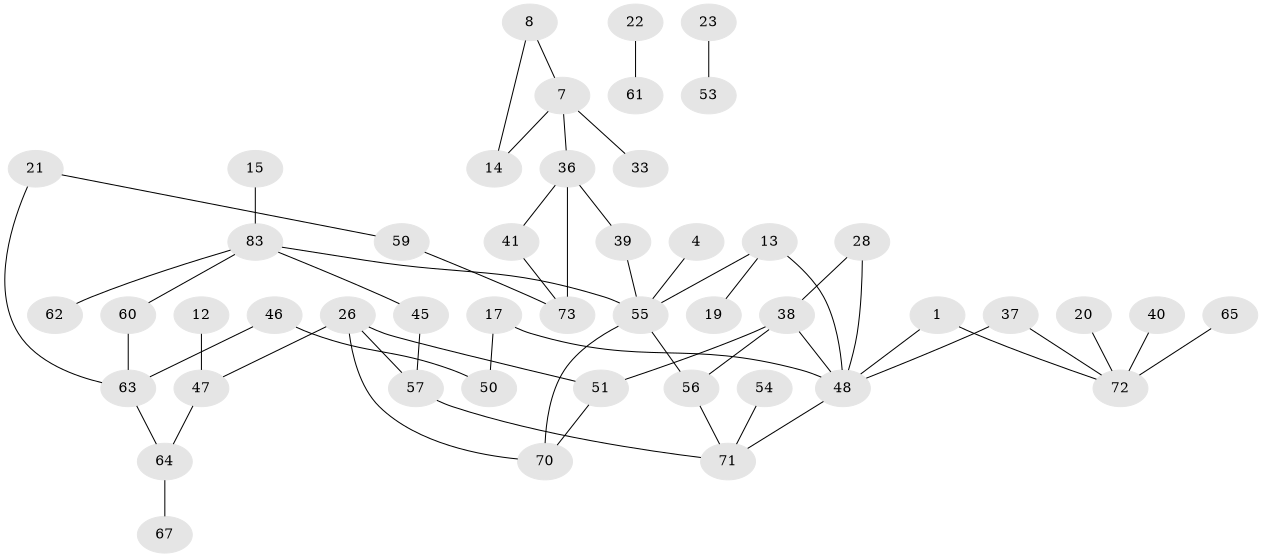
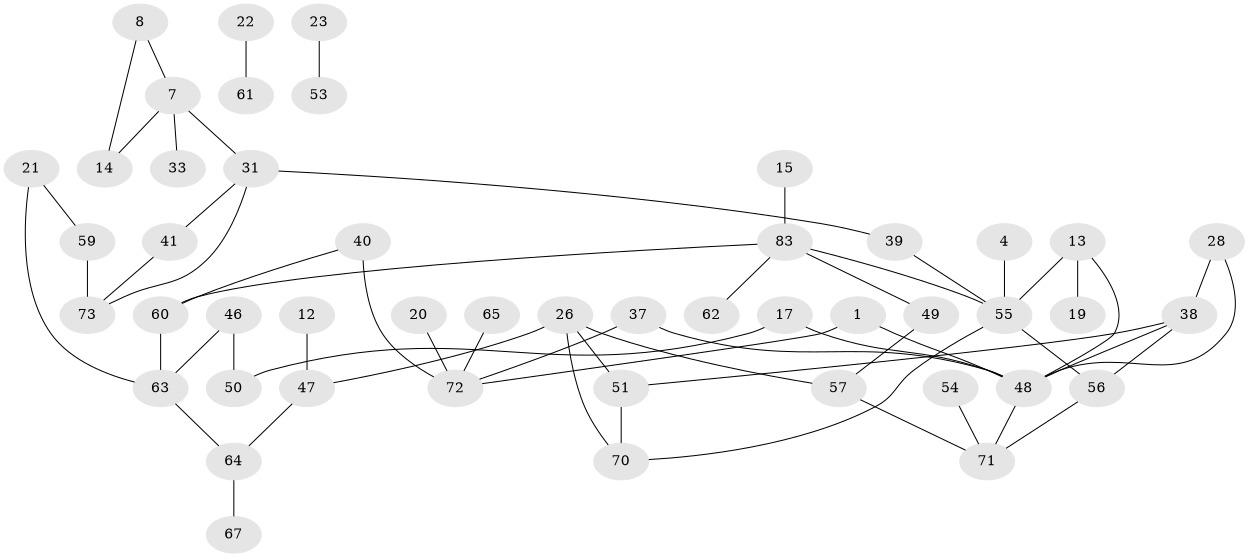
(567, 169) -> (251, 169)
none -> (259, 274)
(421, 315) -> (931, 315)
